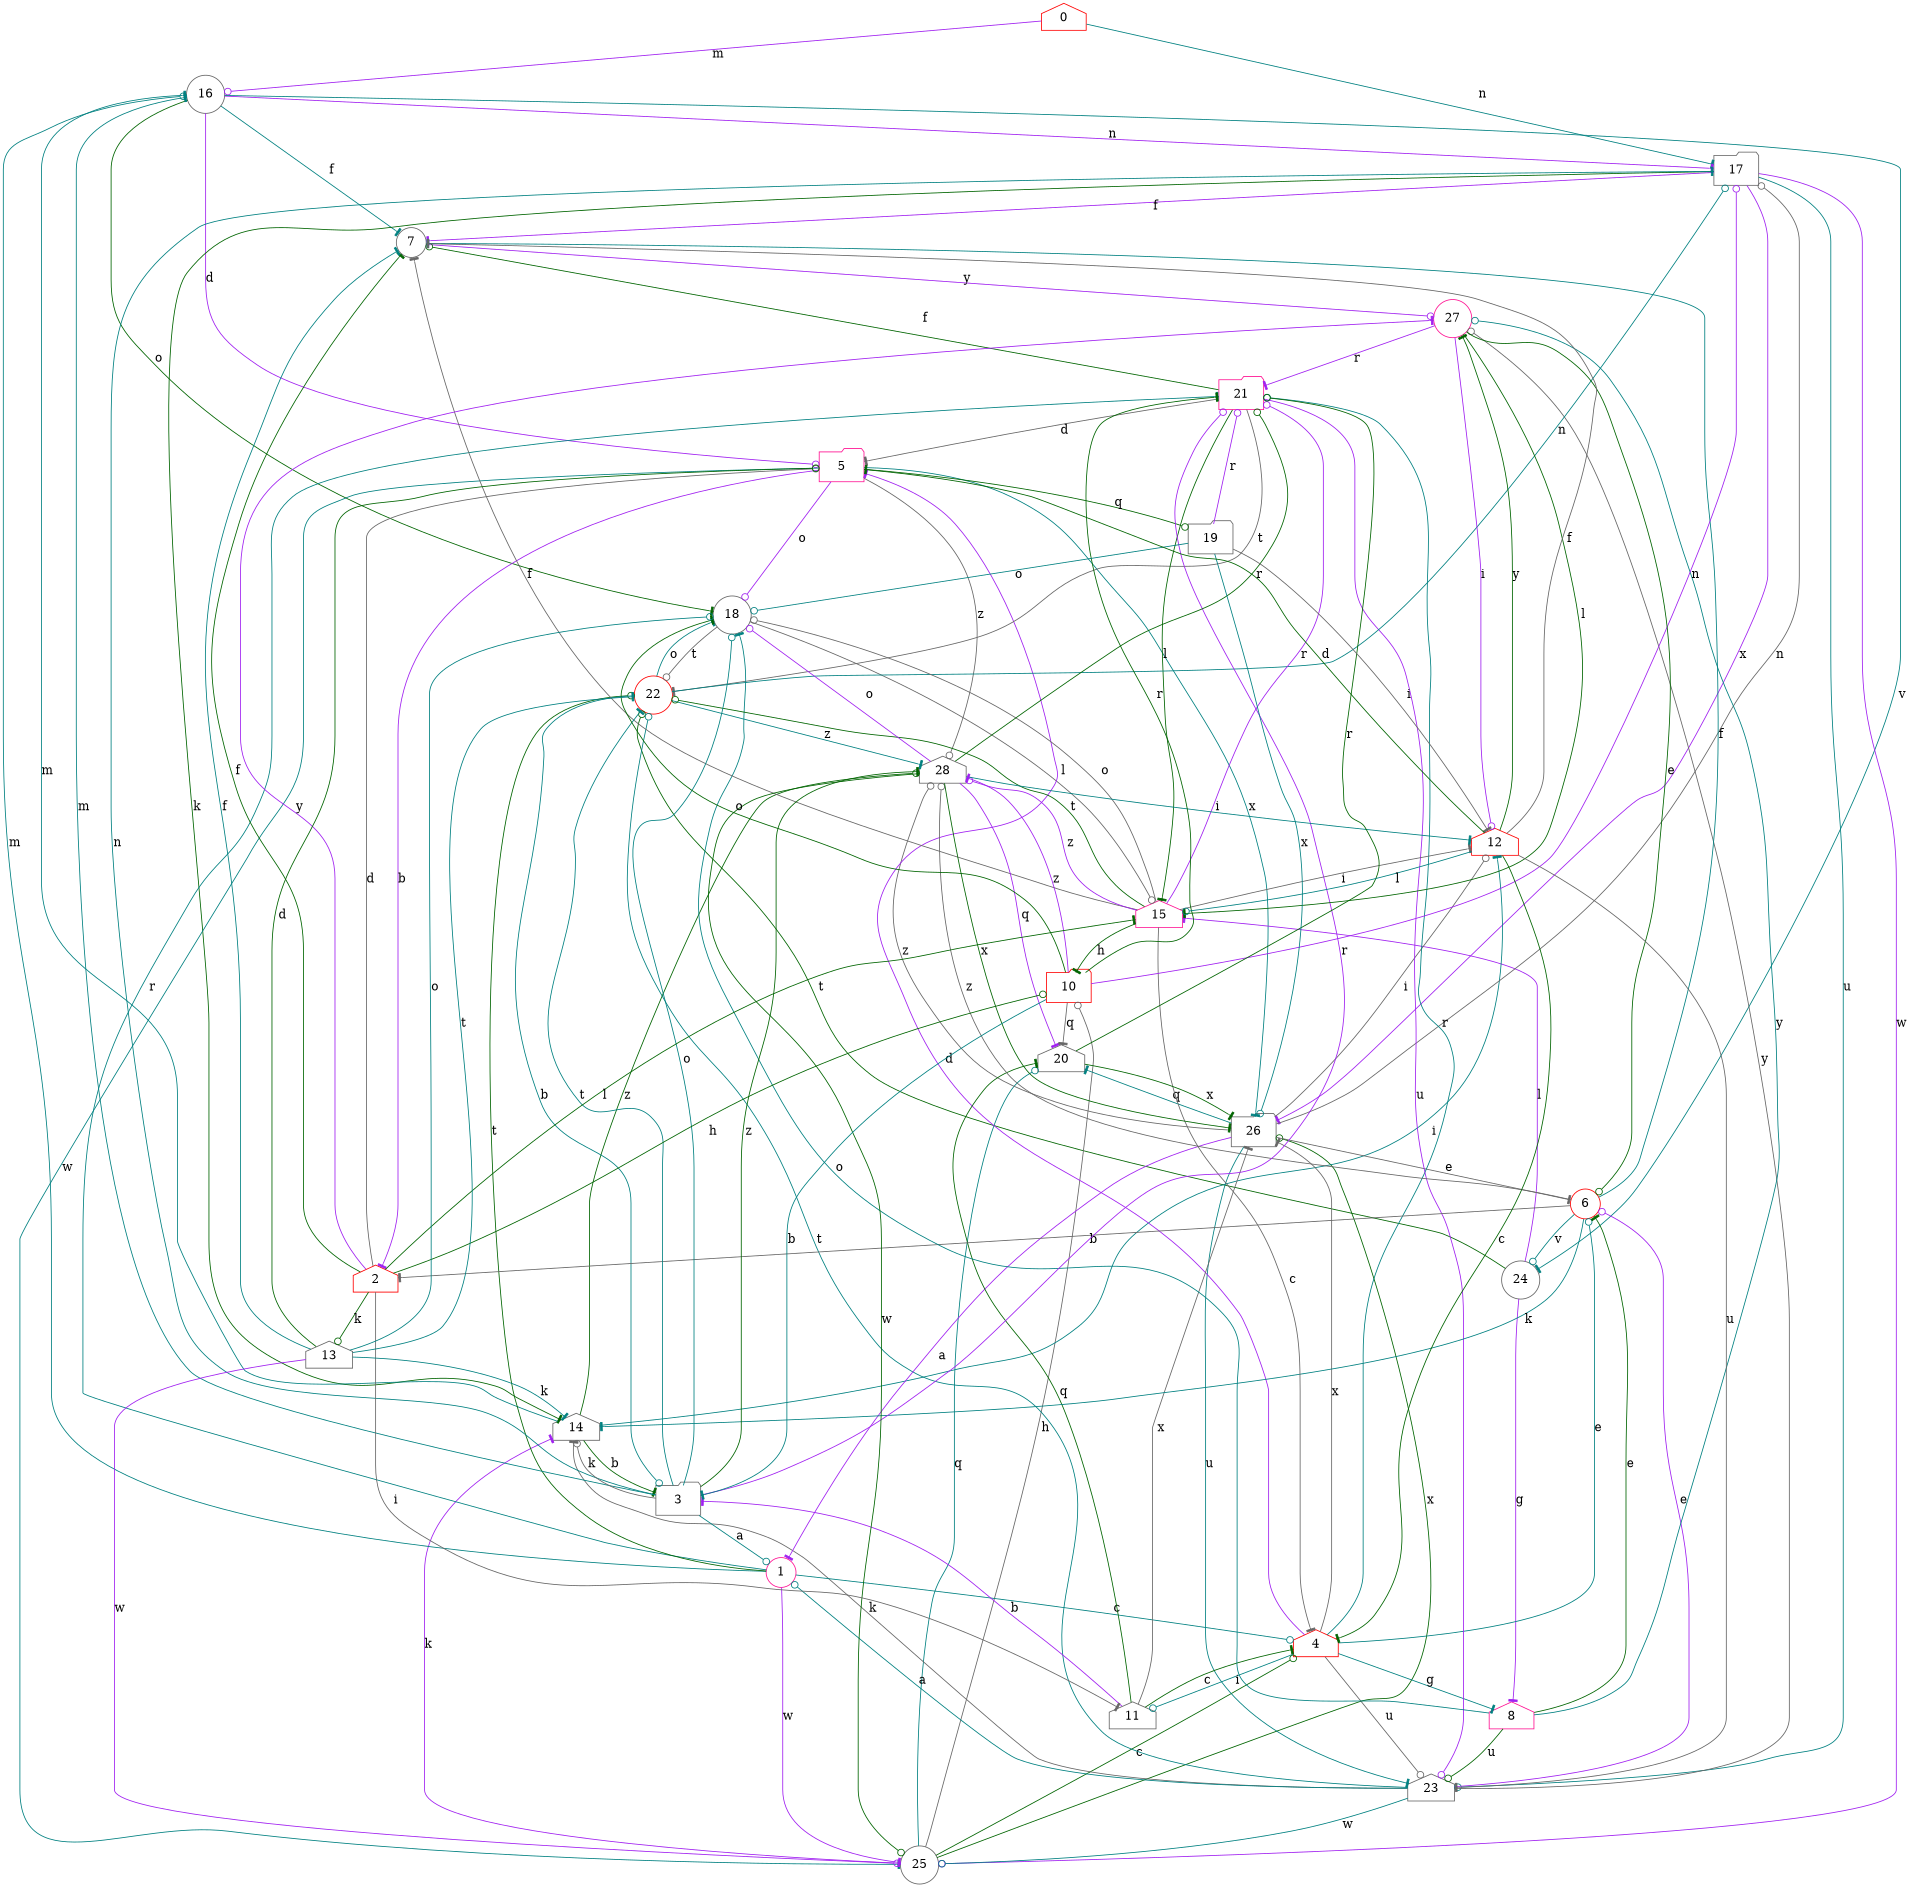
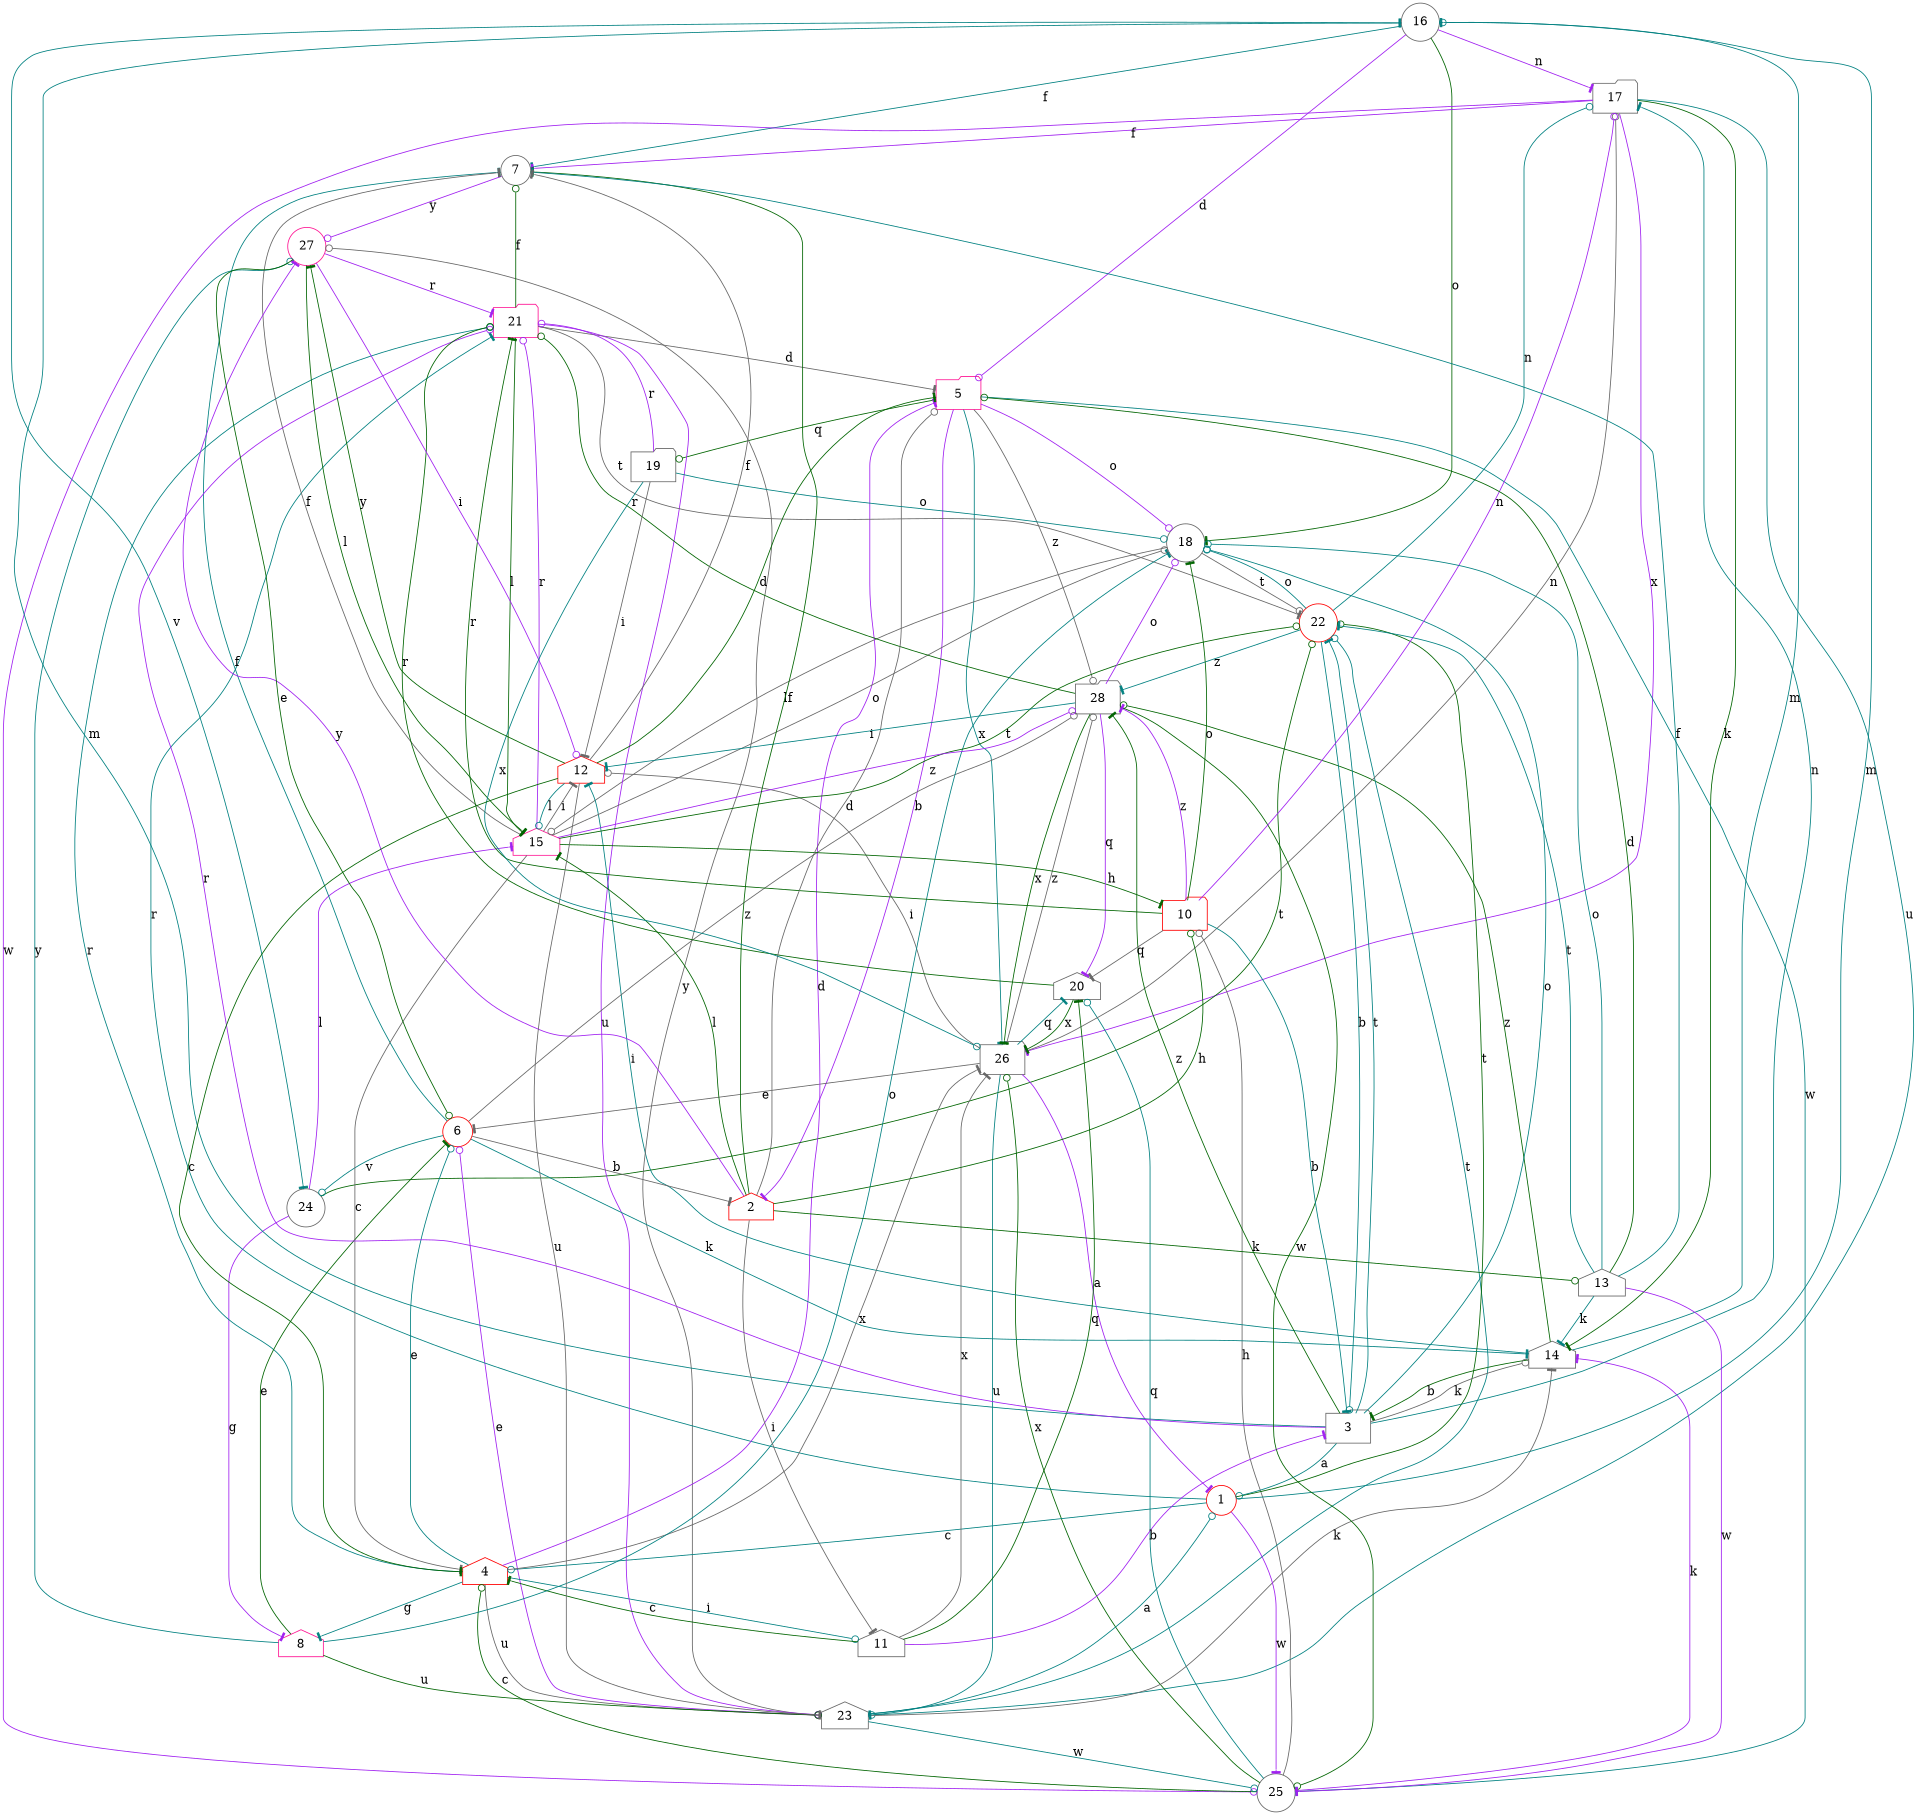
(1064, 18) -> none
(676, 643) -> (1262, 573)
(943, 771) -> (1098, 699)
(781, 1573) -> (1221, 1500)
(216, 1817) -> (1721, 1693)
